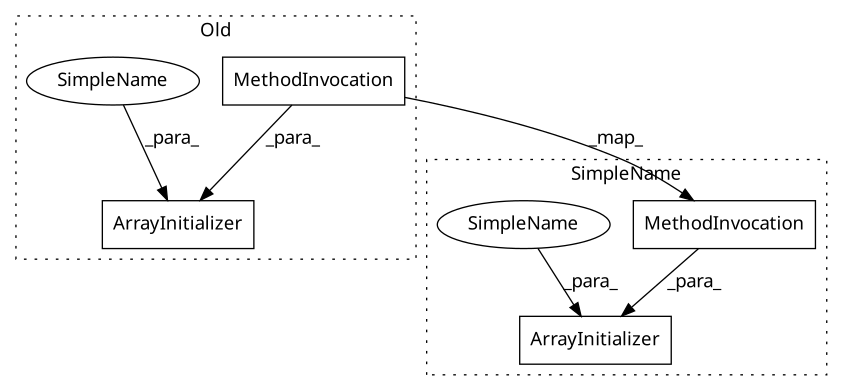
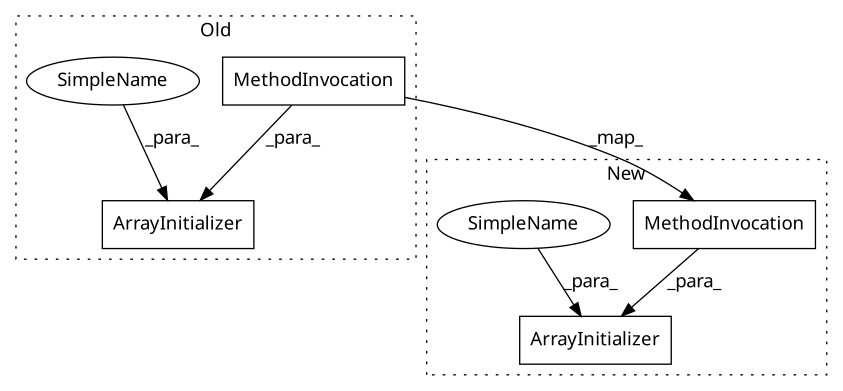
(627, 175) -> (627, 175)
